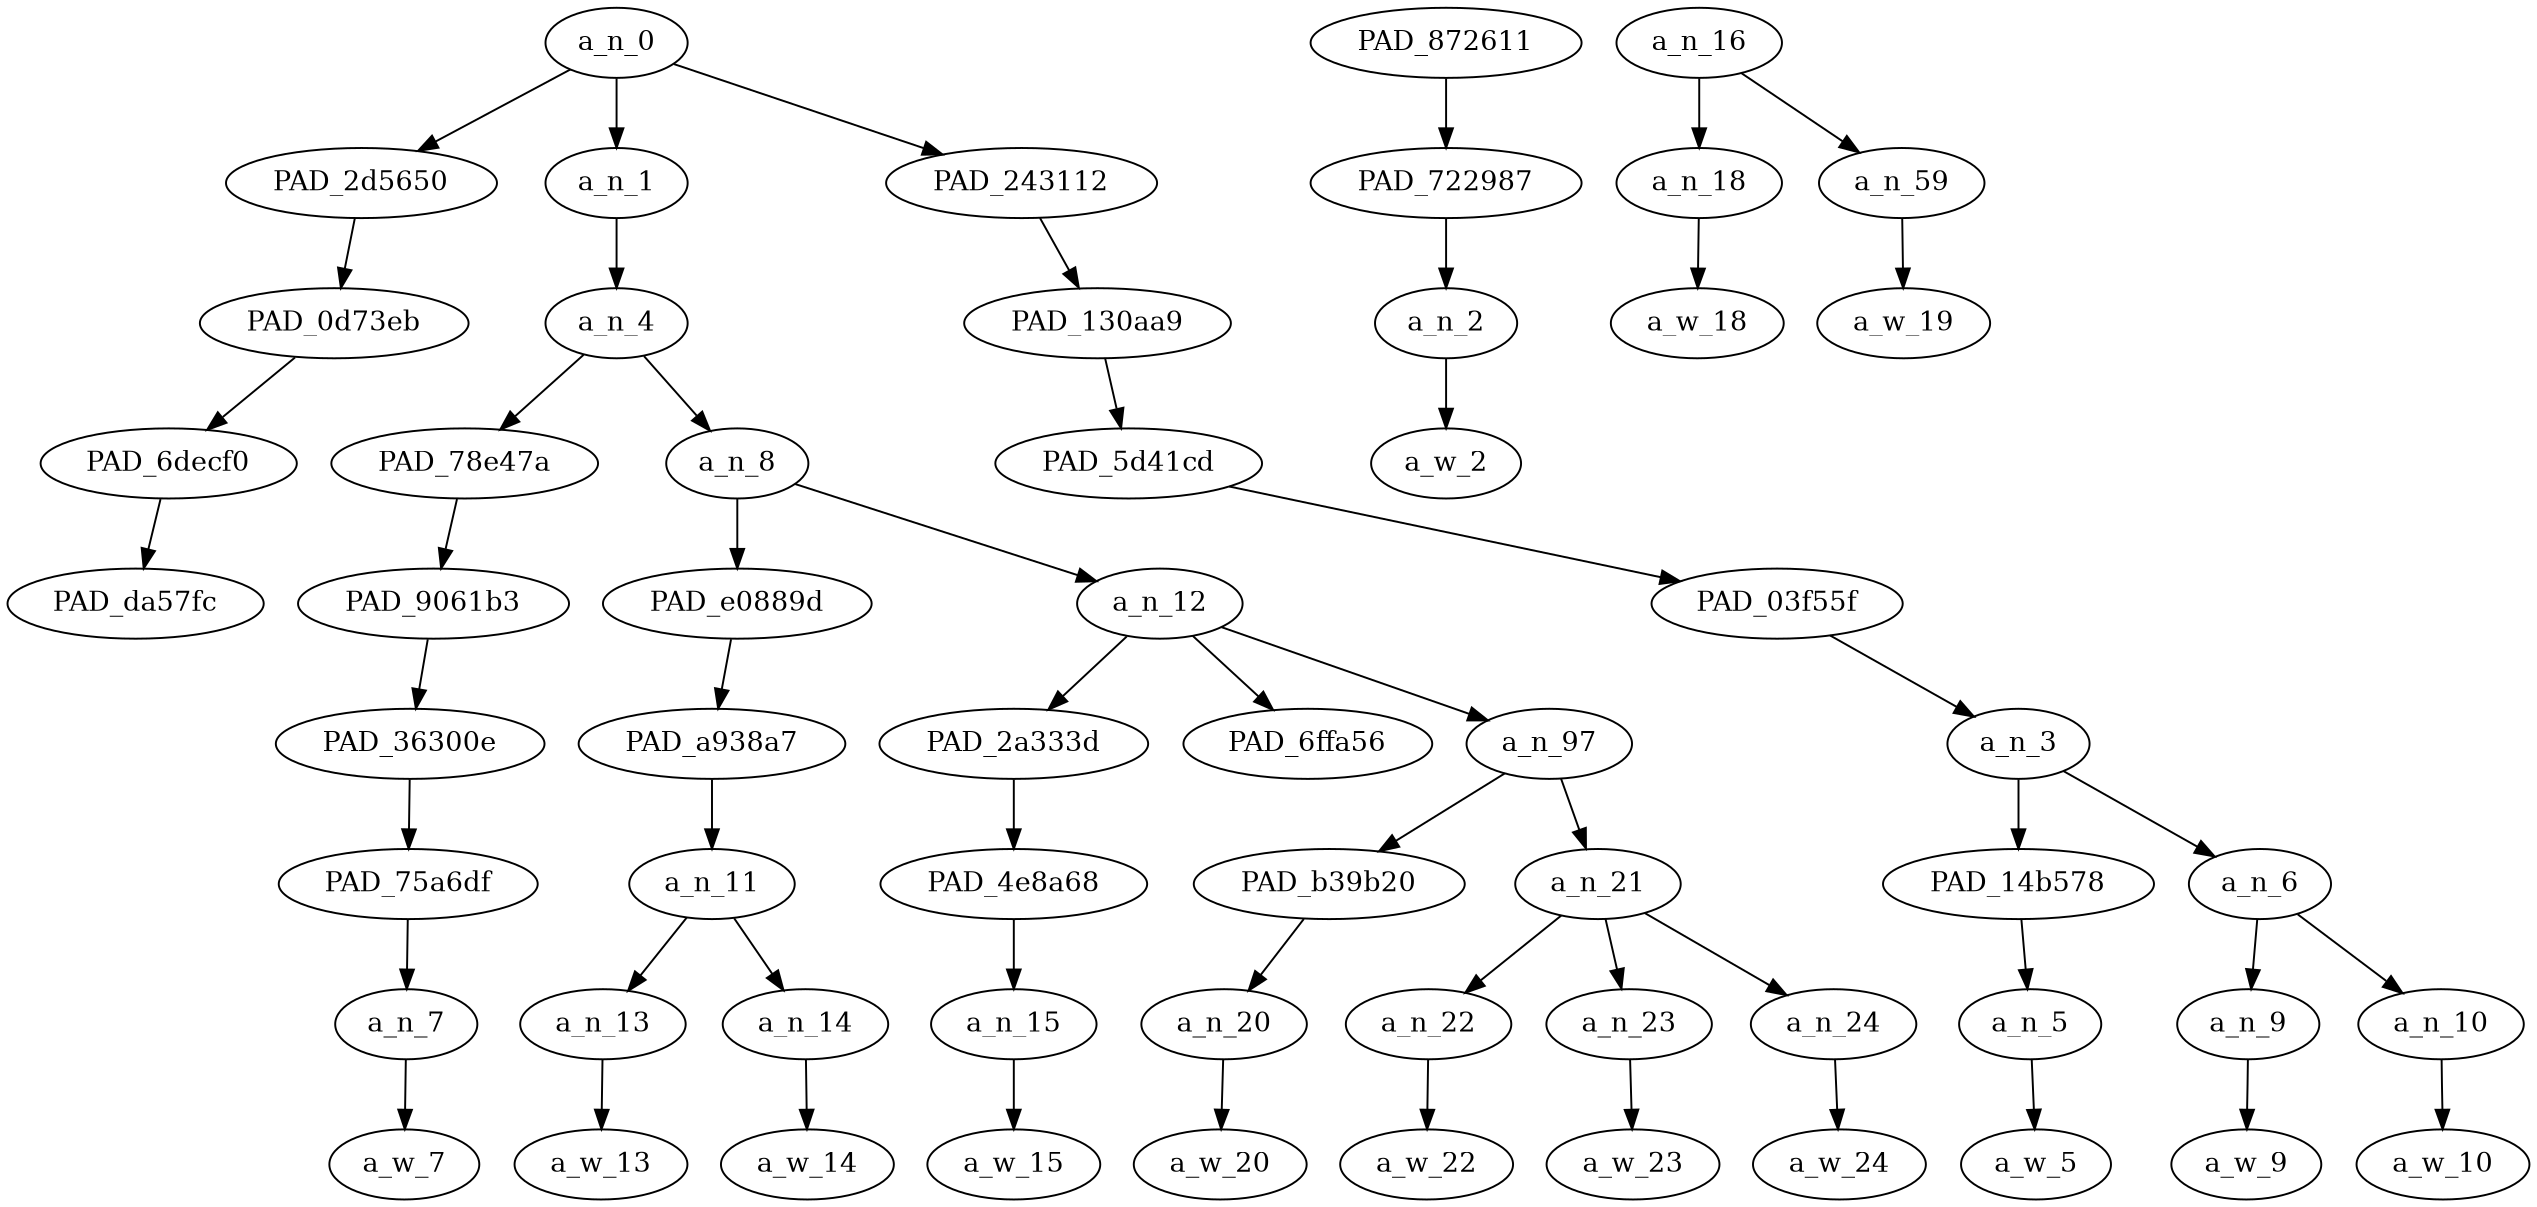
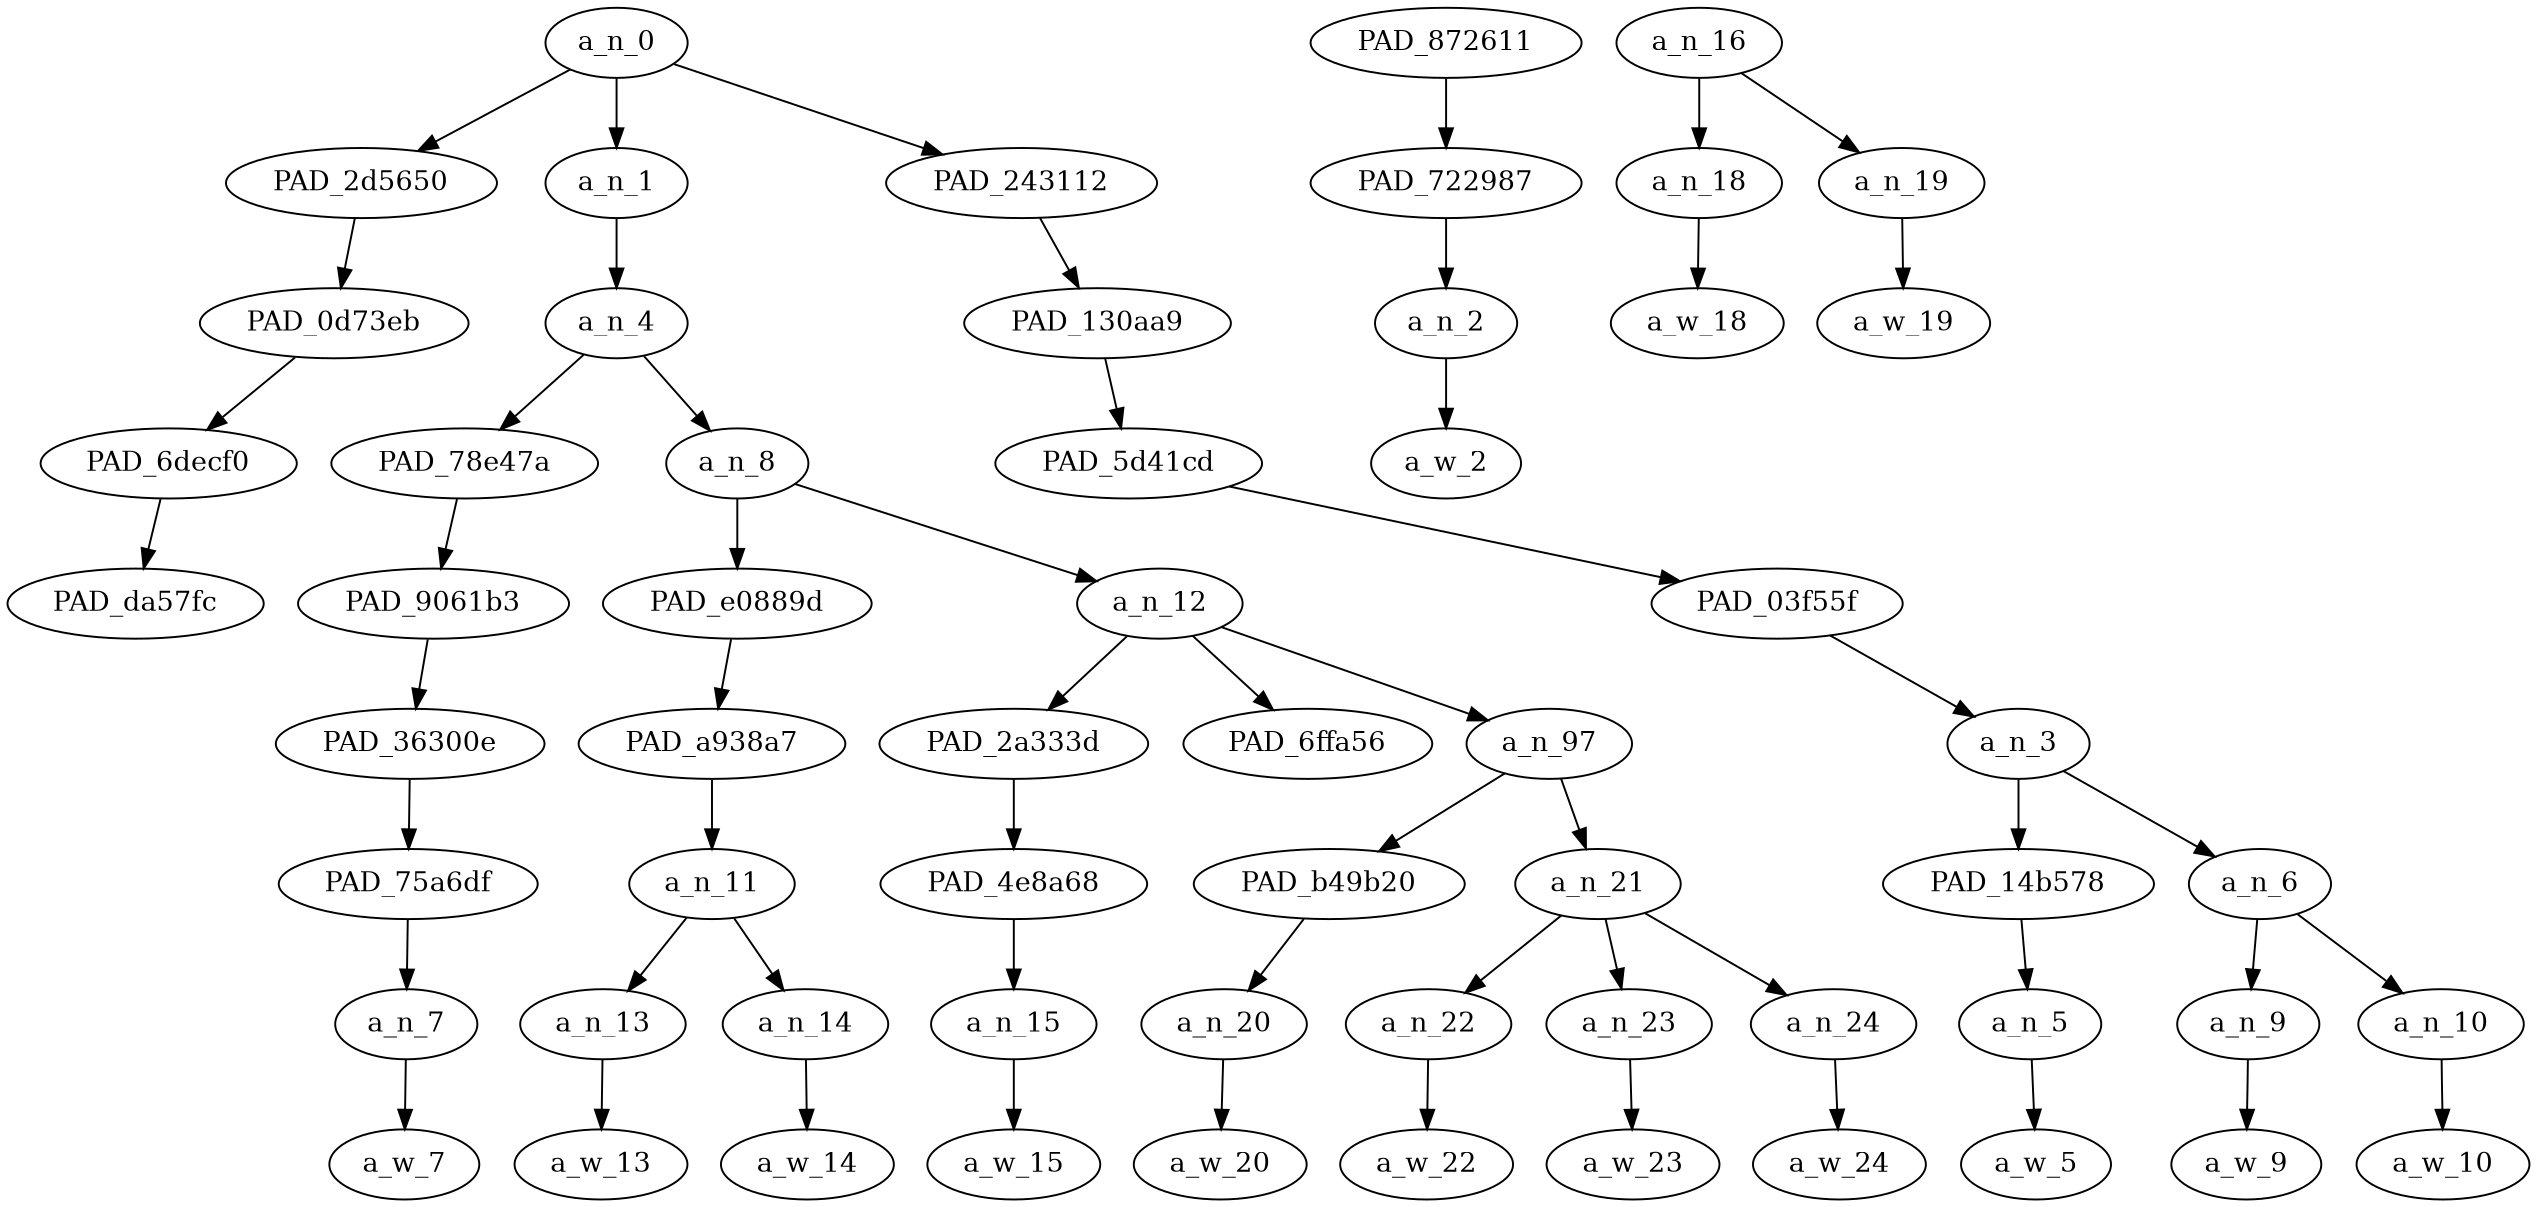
(1902, 183) -> (1902, 183)
(1329, 884) -> (1329, 884)
